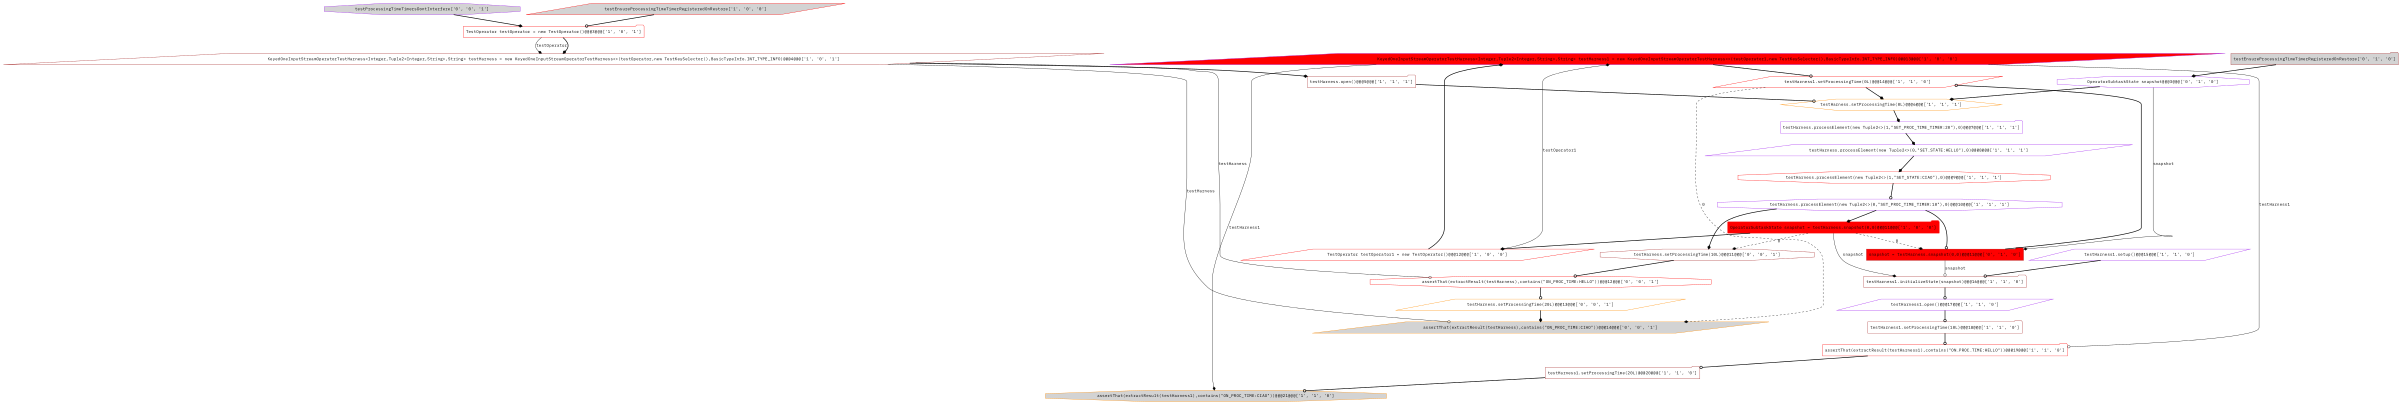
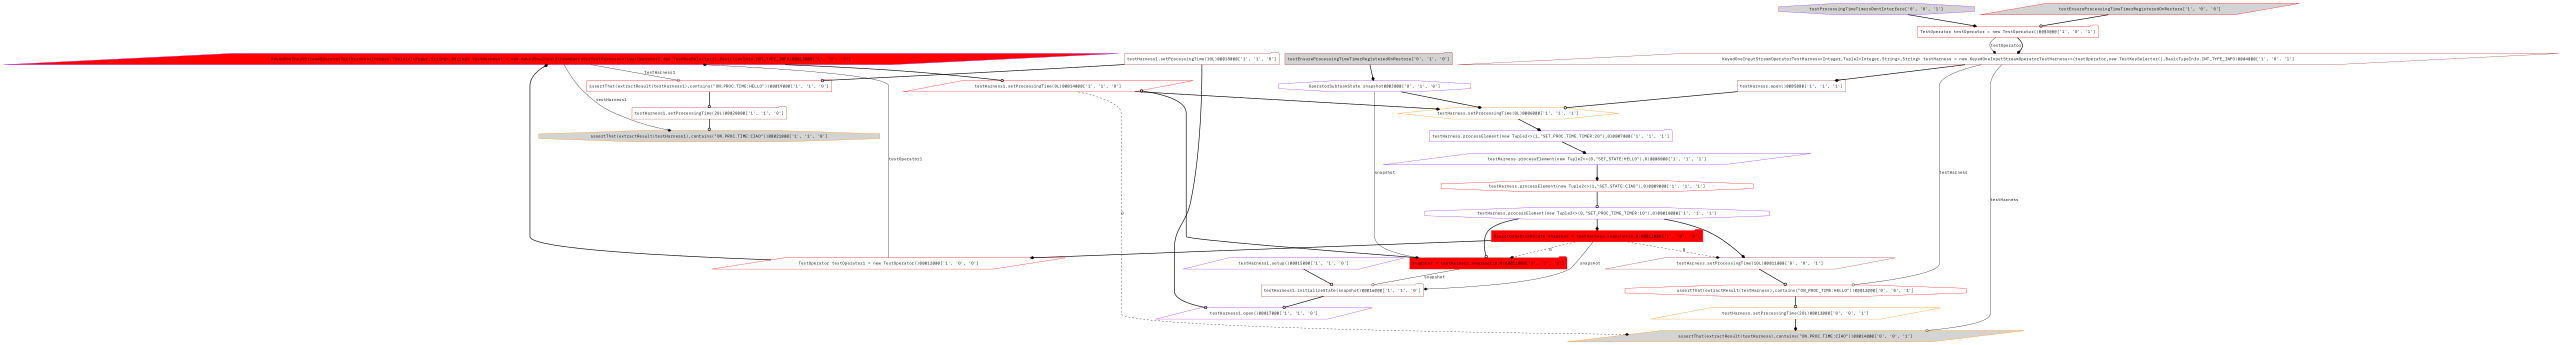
(1707, 255) -> (1750, 263)
(1945, 315) -> (1191, 197)
